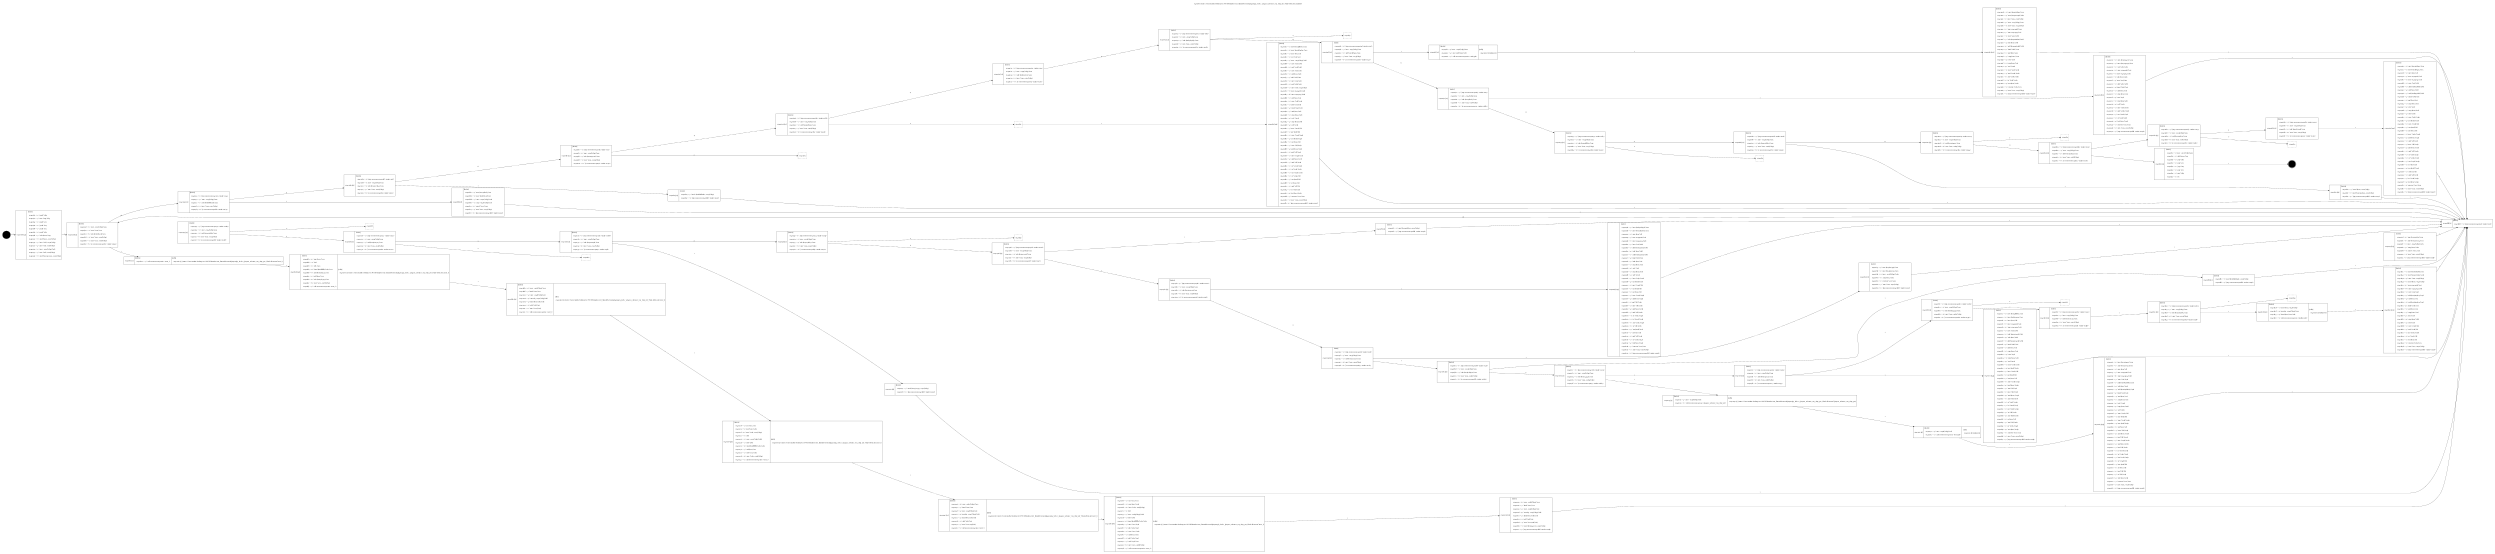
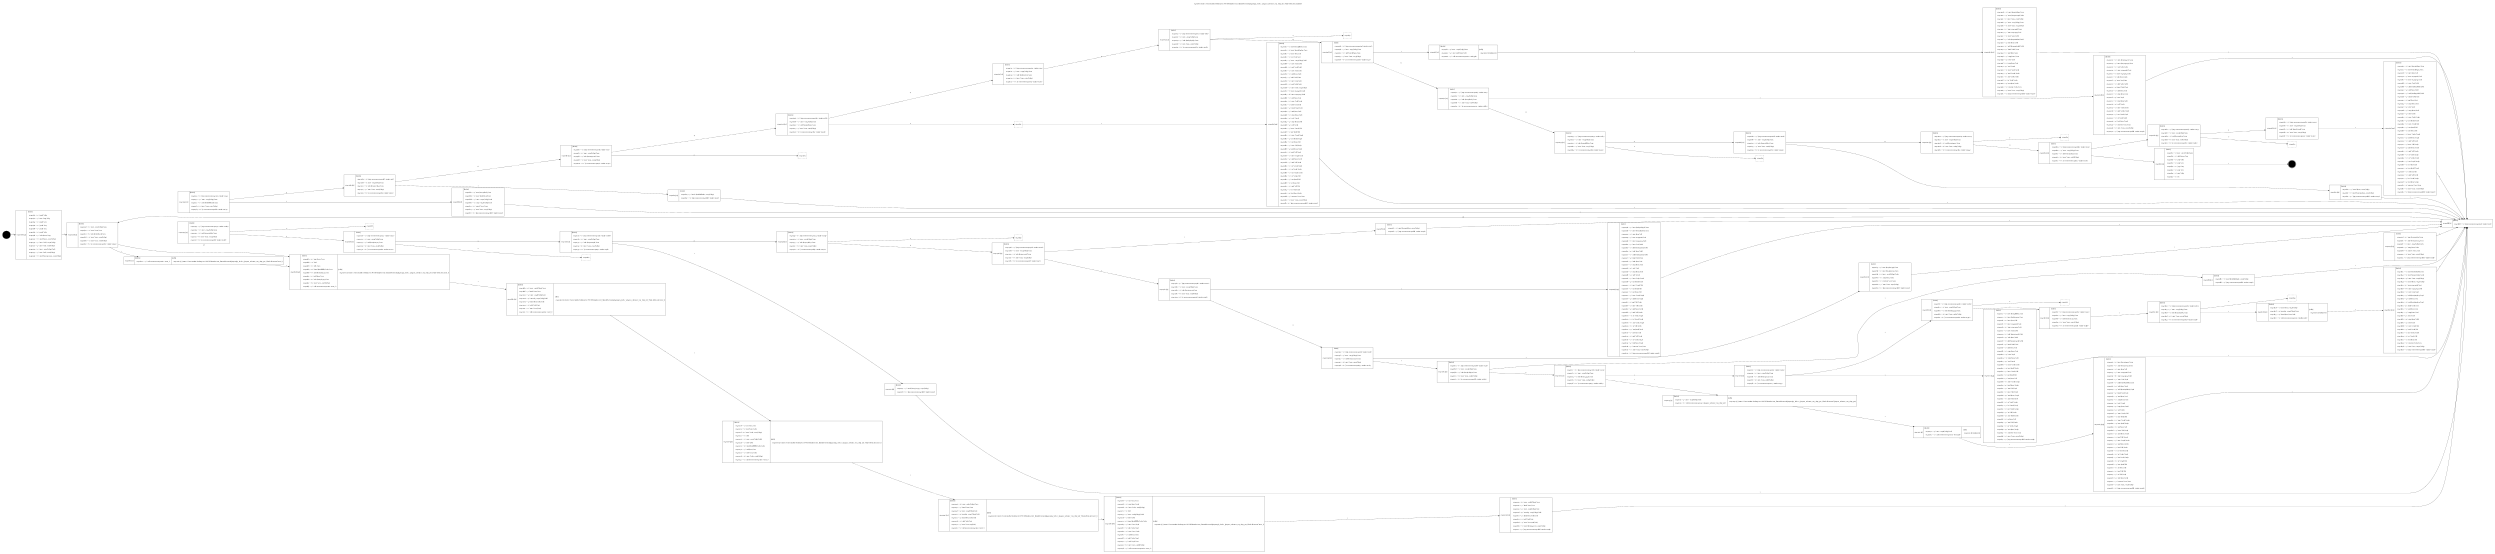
(142, 210) -> (203, 253)
